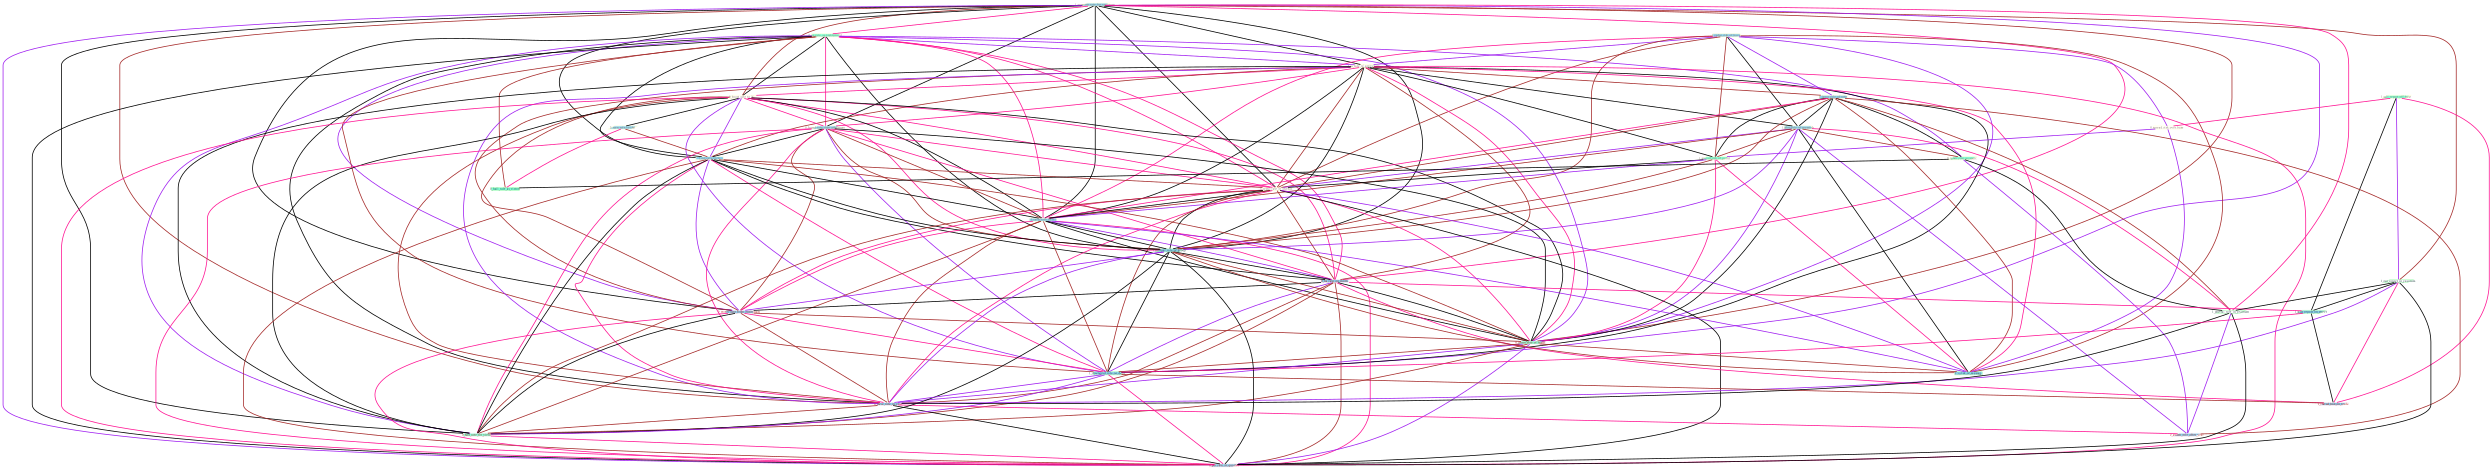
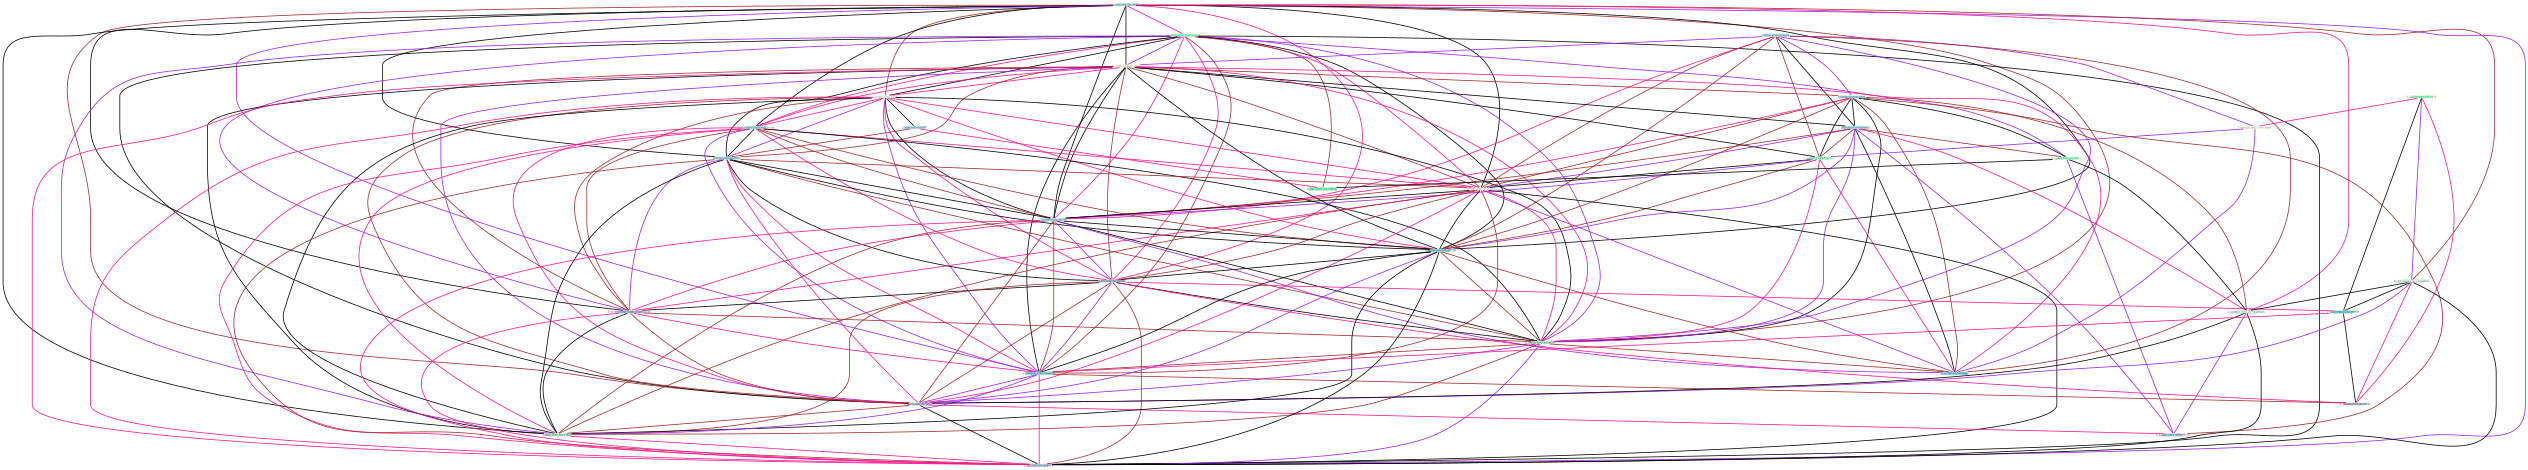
(955, 281) -> none
(1108, 373) -> (1039, 373)
